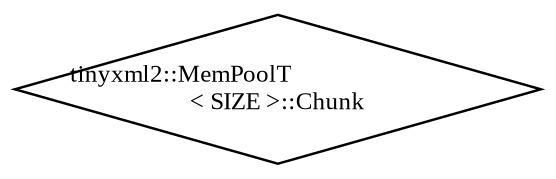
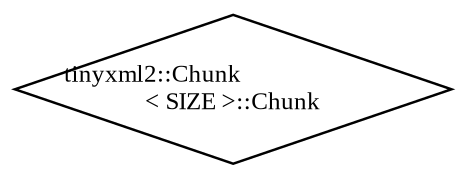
(278, 89) -> (233, 89)
